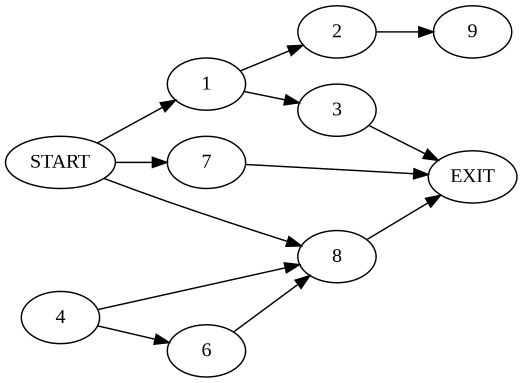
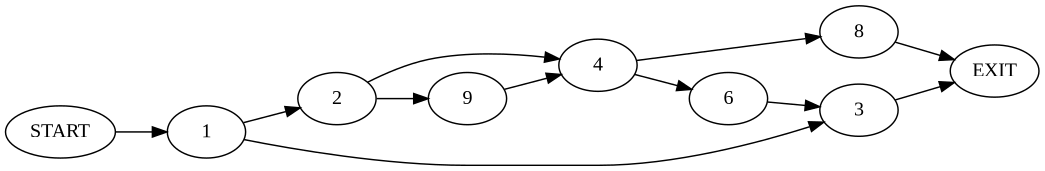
none -> (454, 56)
none -> (526, 84)
(206, 162) -> none
(195, 211) -> none
(266, 308) -> (786, 104)
